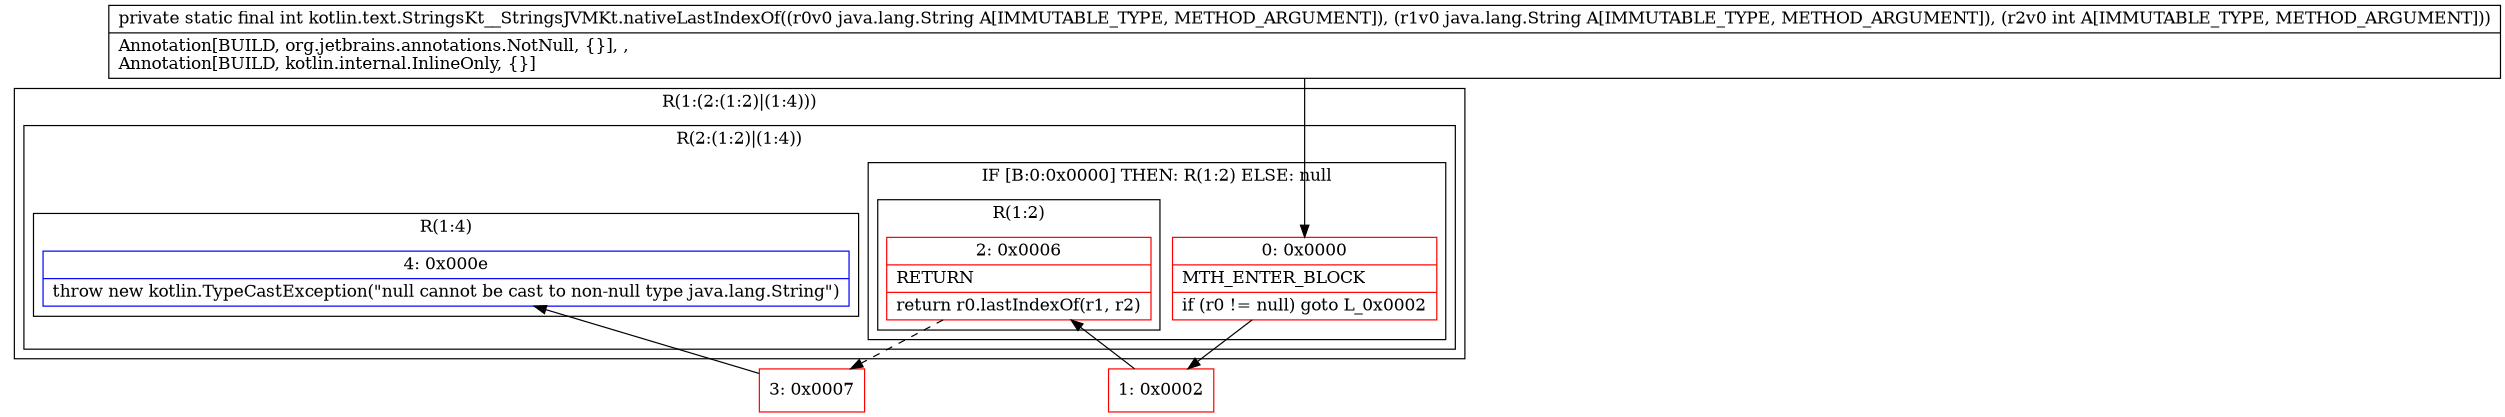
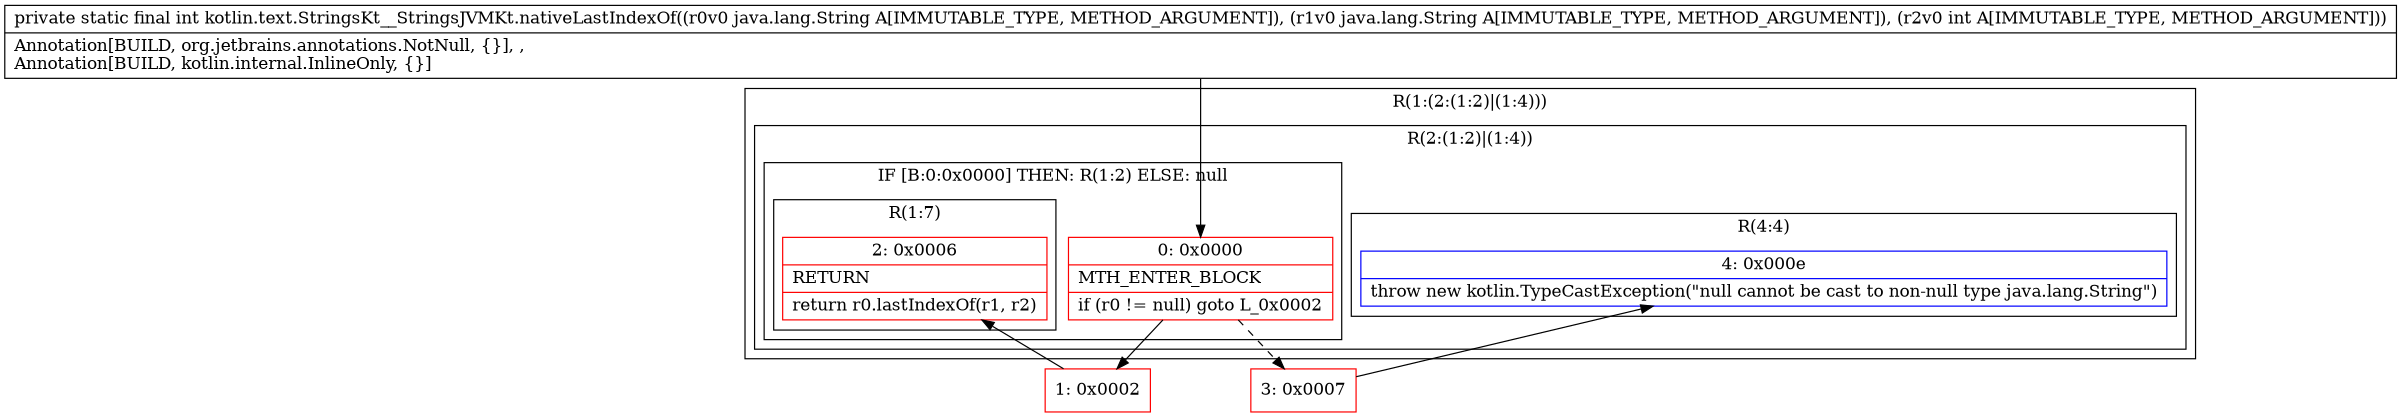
(1019, 213) -> (915, 213)
(446, 227) -> (1764, 227)
(902, 342) -> (1250, 332)
